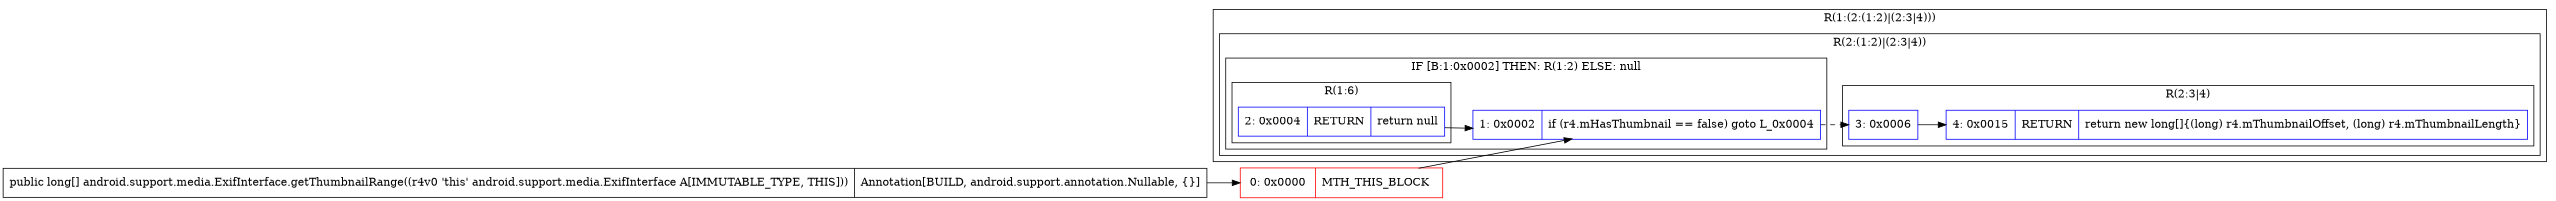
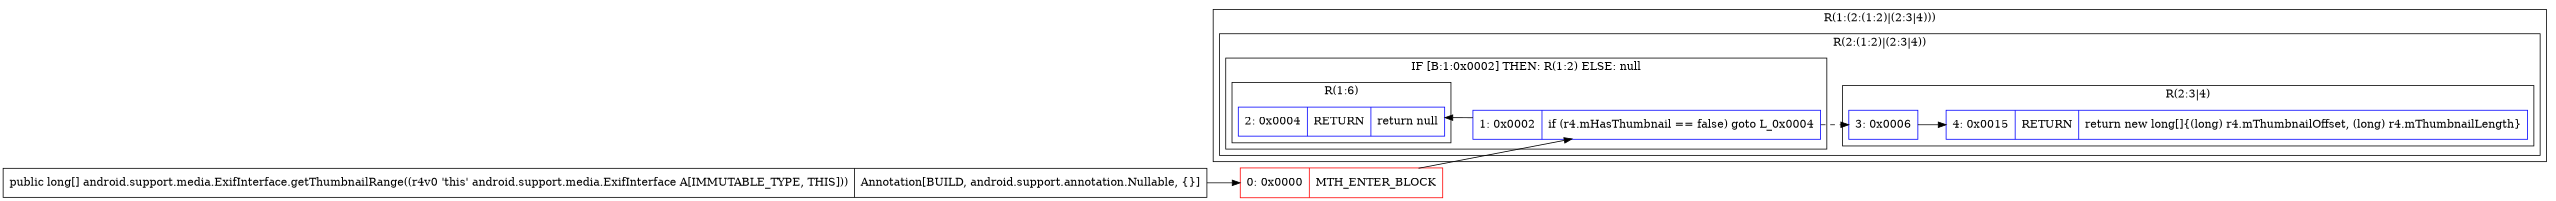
(1456, 128) -> (1463, 118)
(1376, 182) -> (1376, 182)
